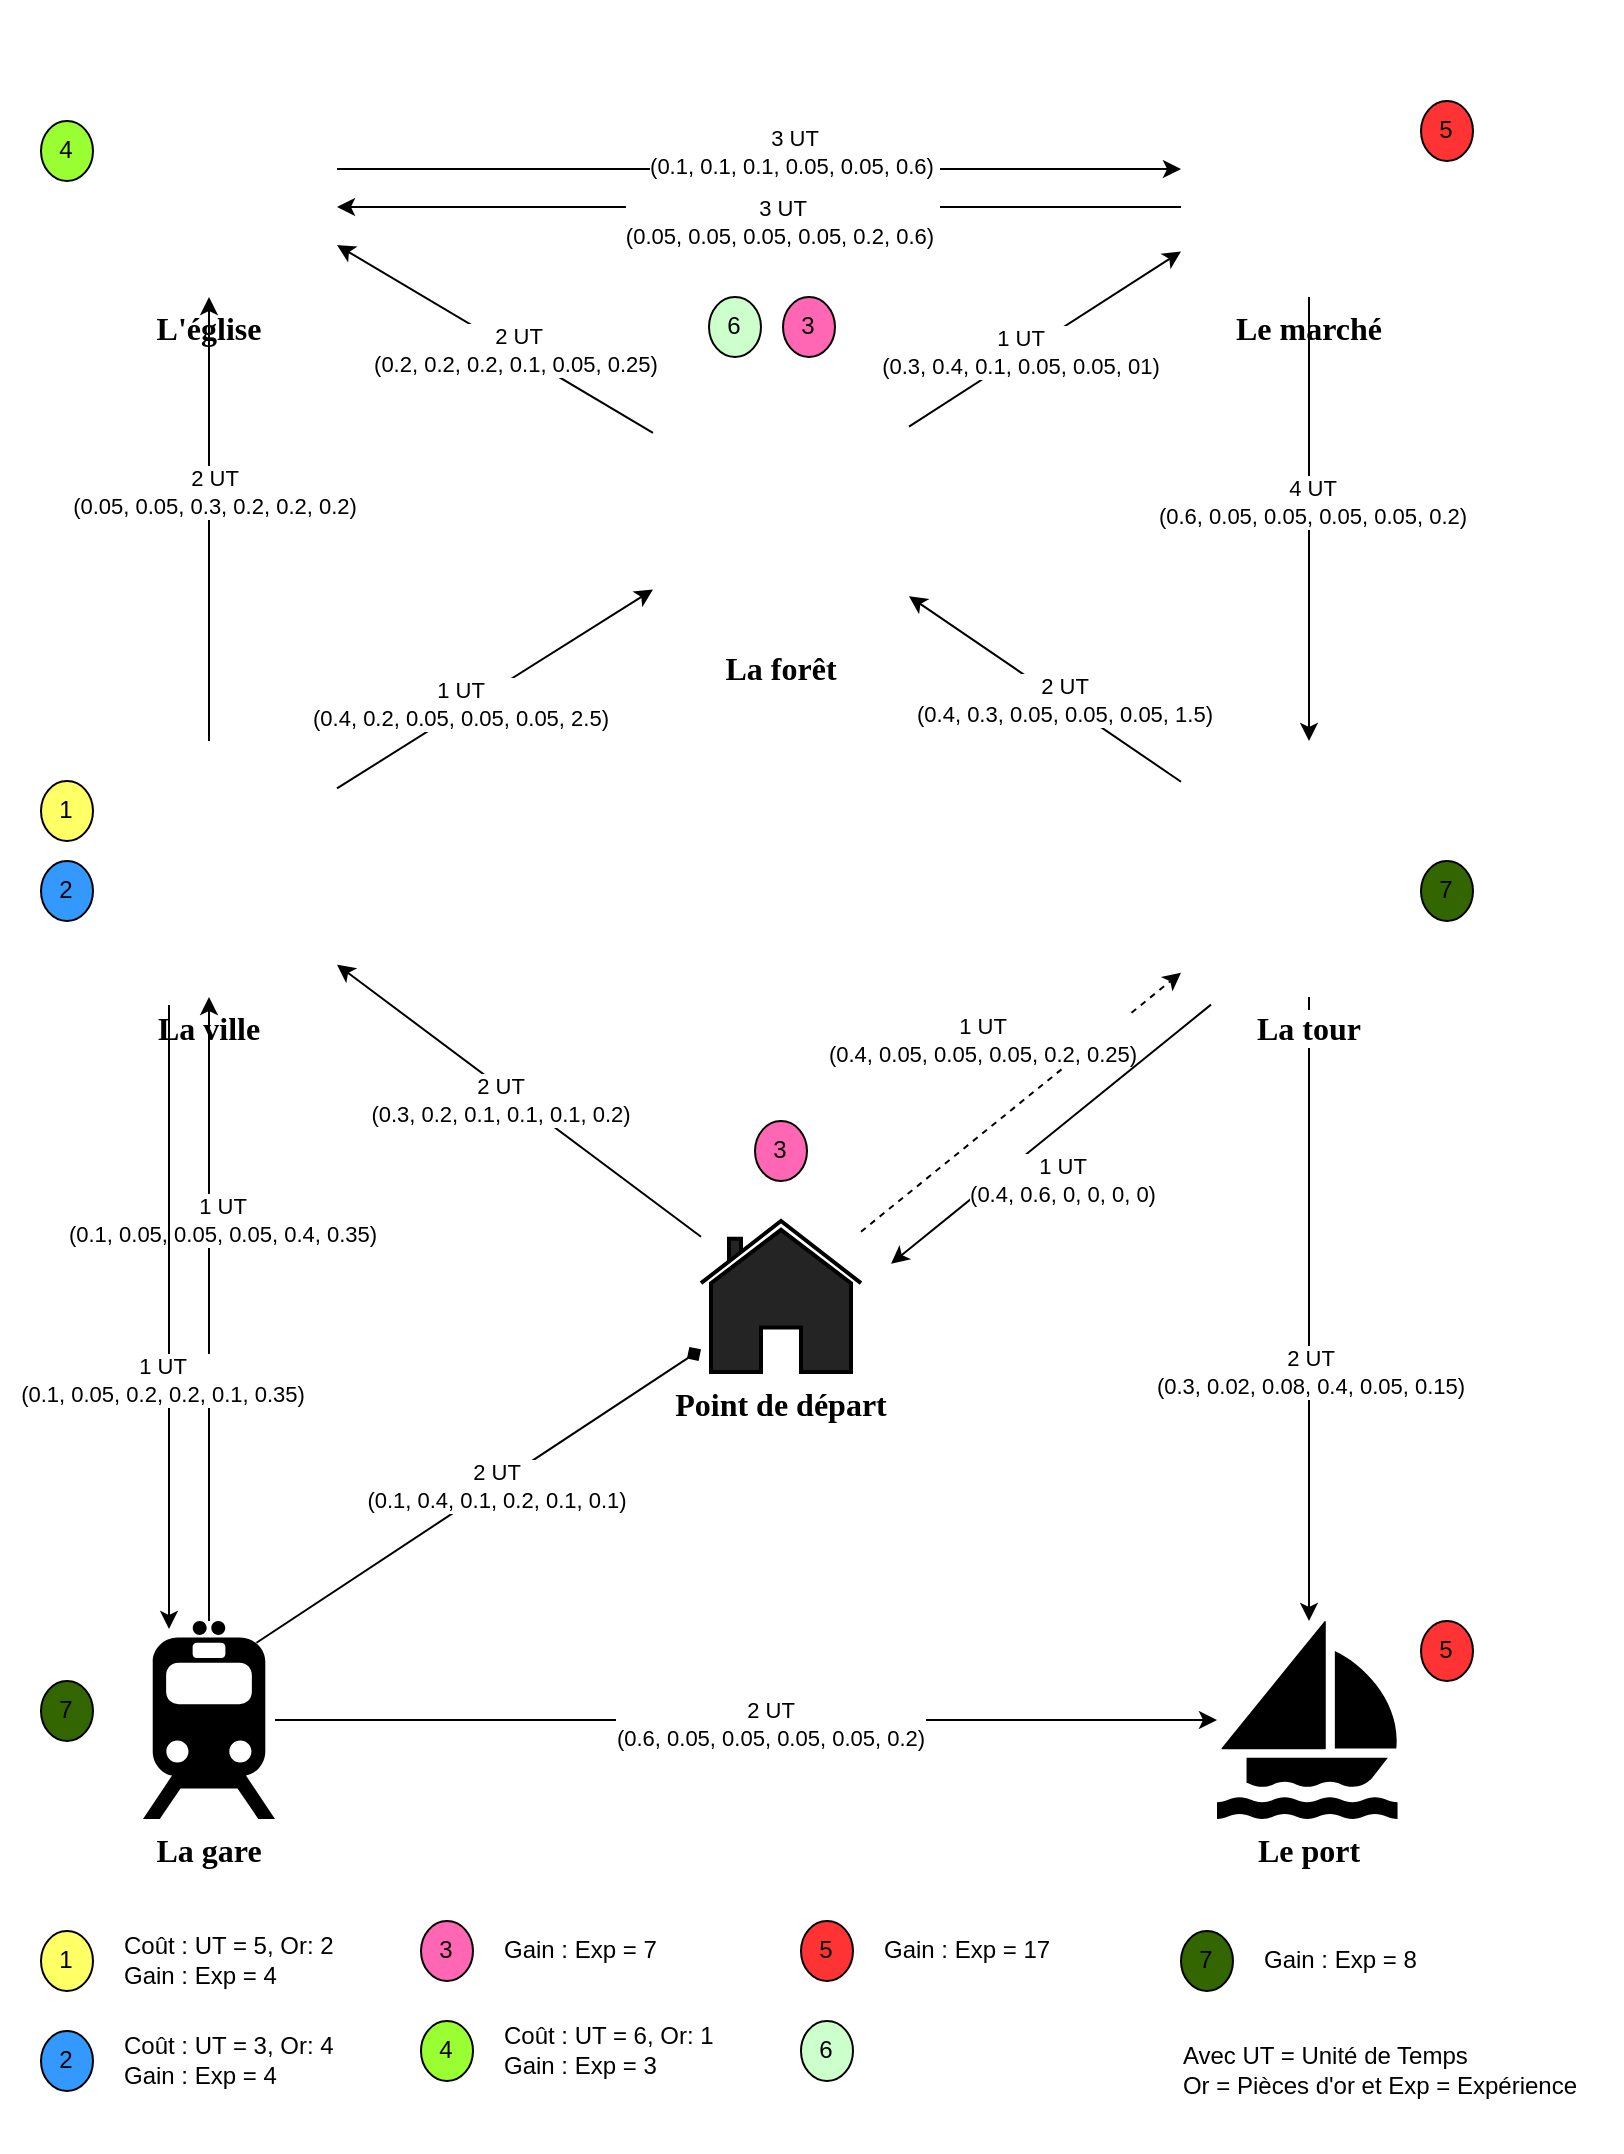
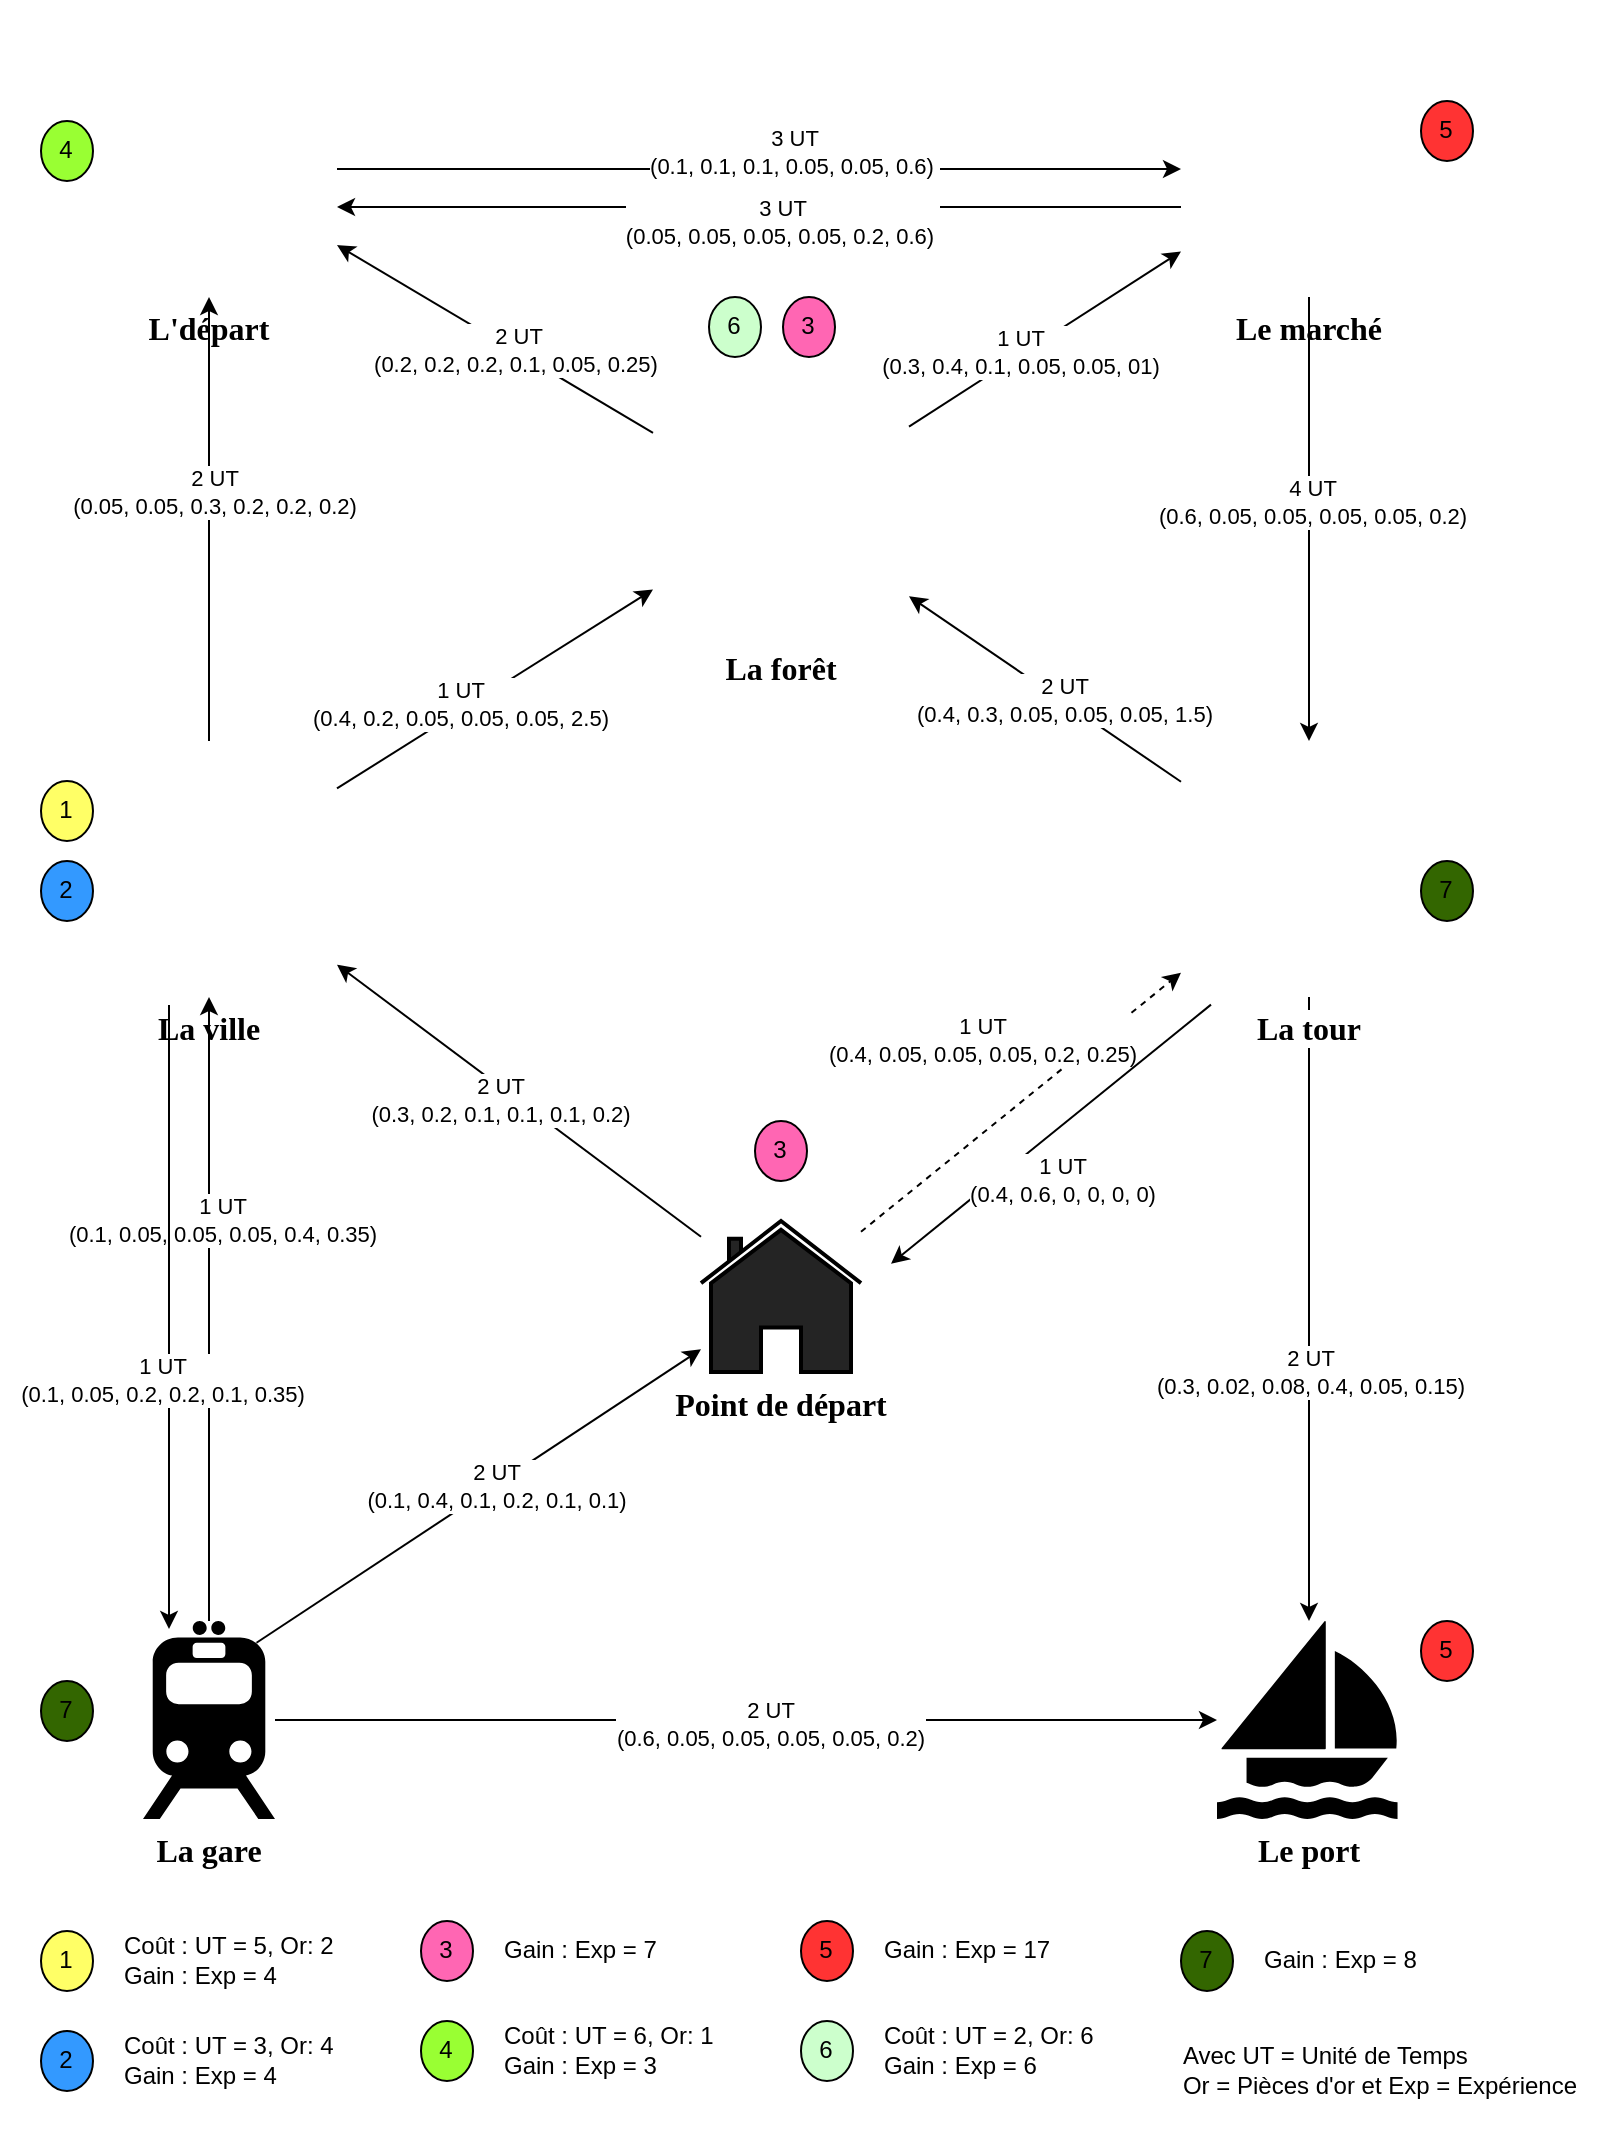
(210, 325) -> (210, 325)
(687, 1358) -> (689, 1357)
none -> (1001, 2051)
